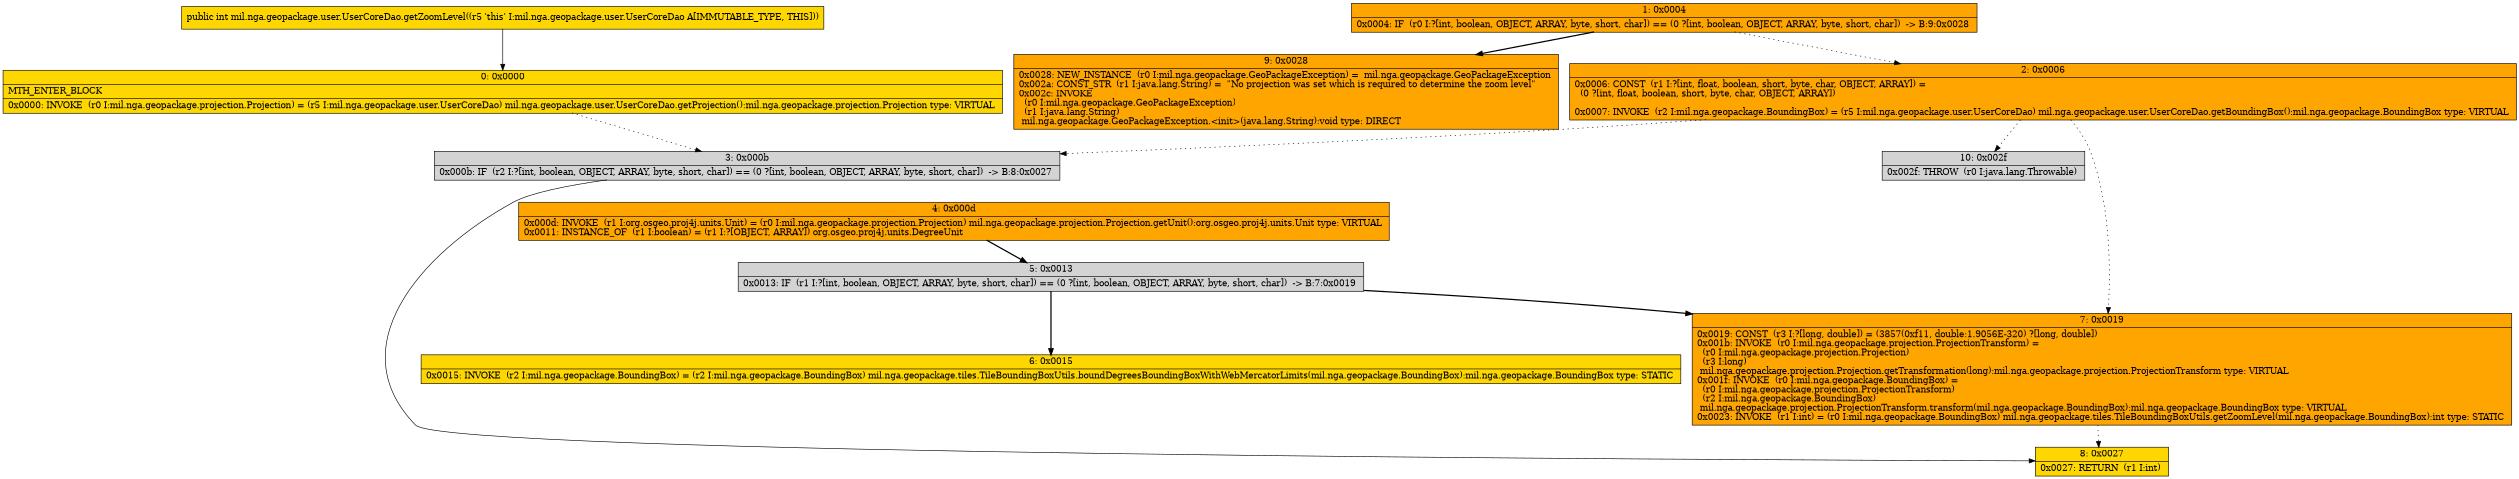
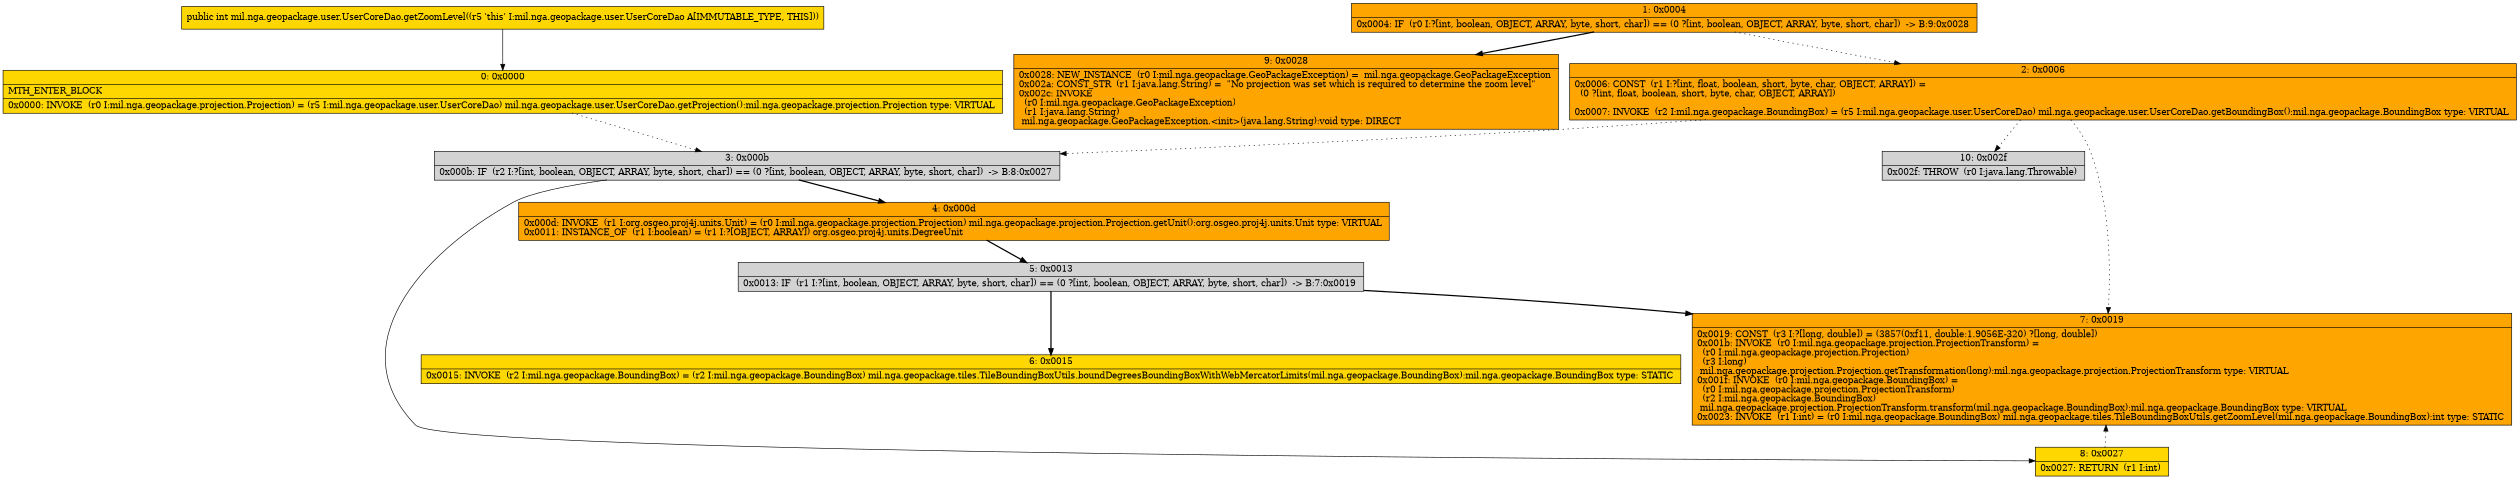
none -> (839, 190)
(2098, 433) -> (2106, 439)
